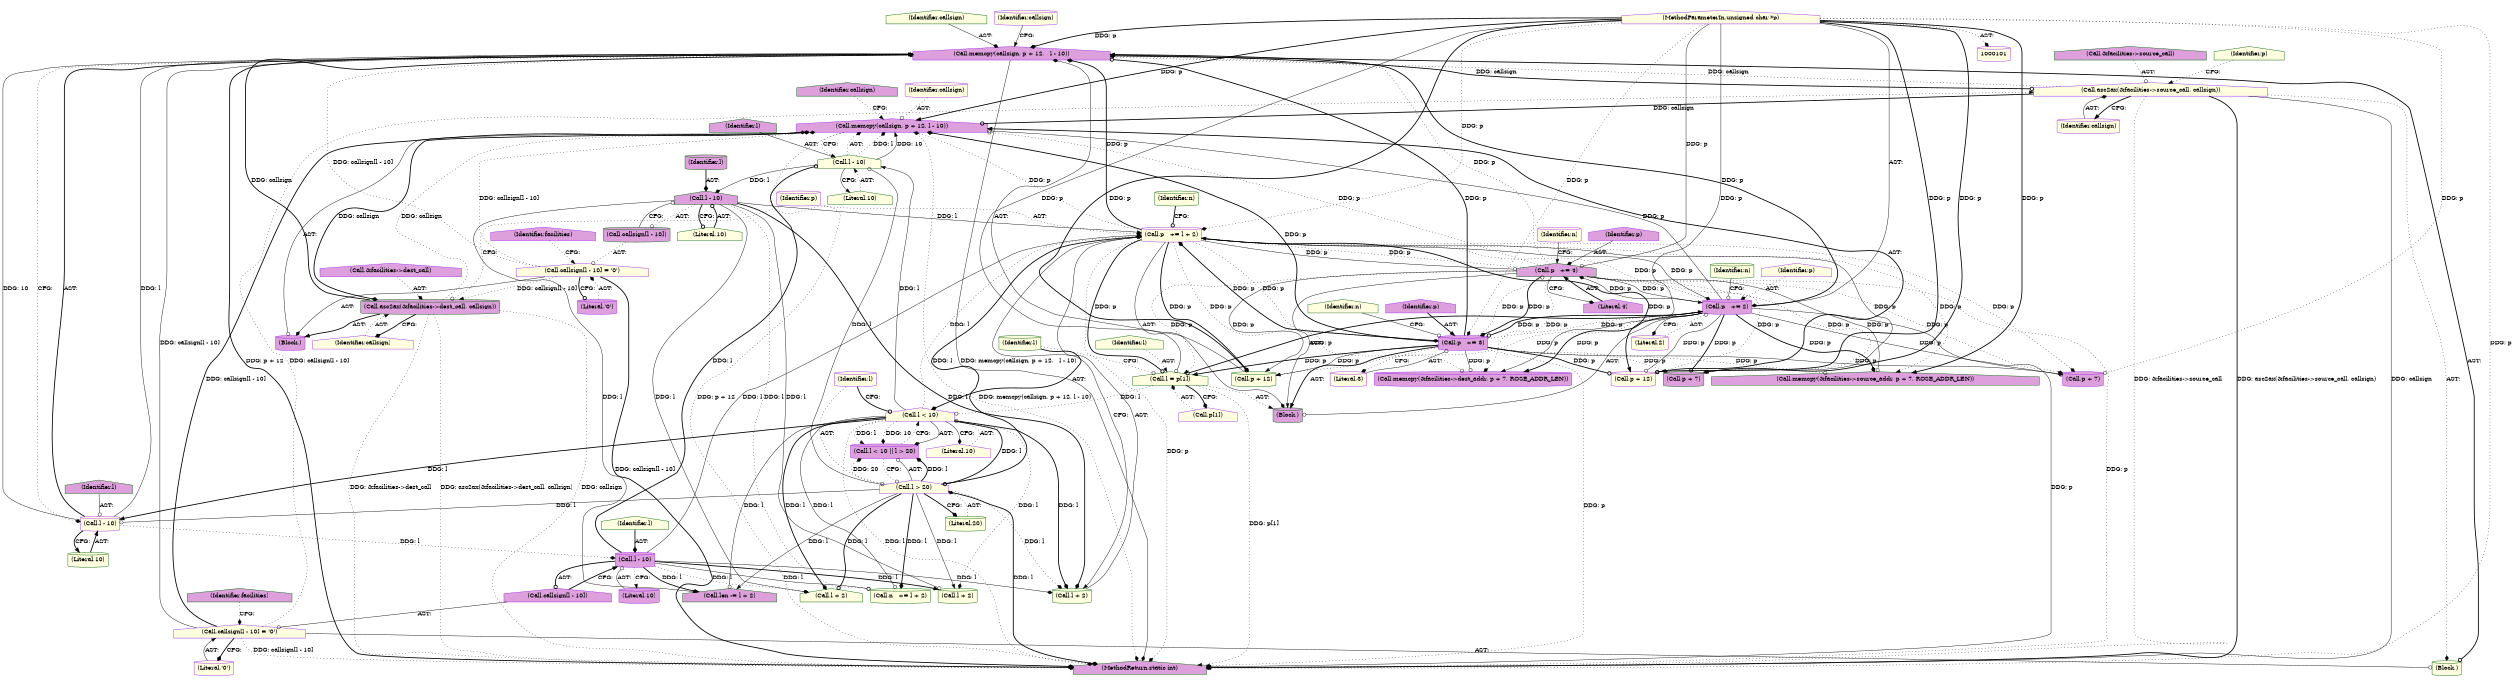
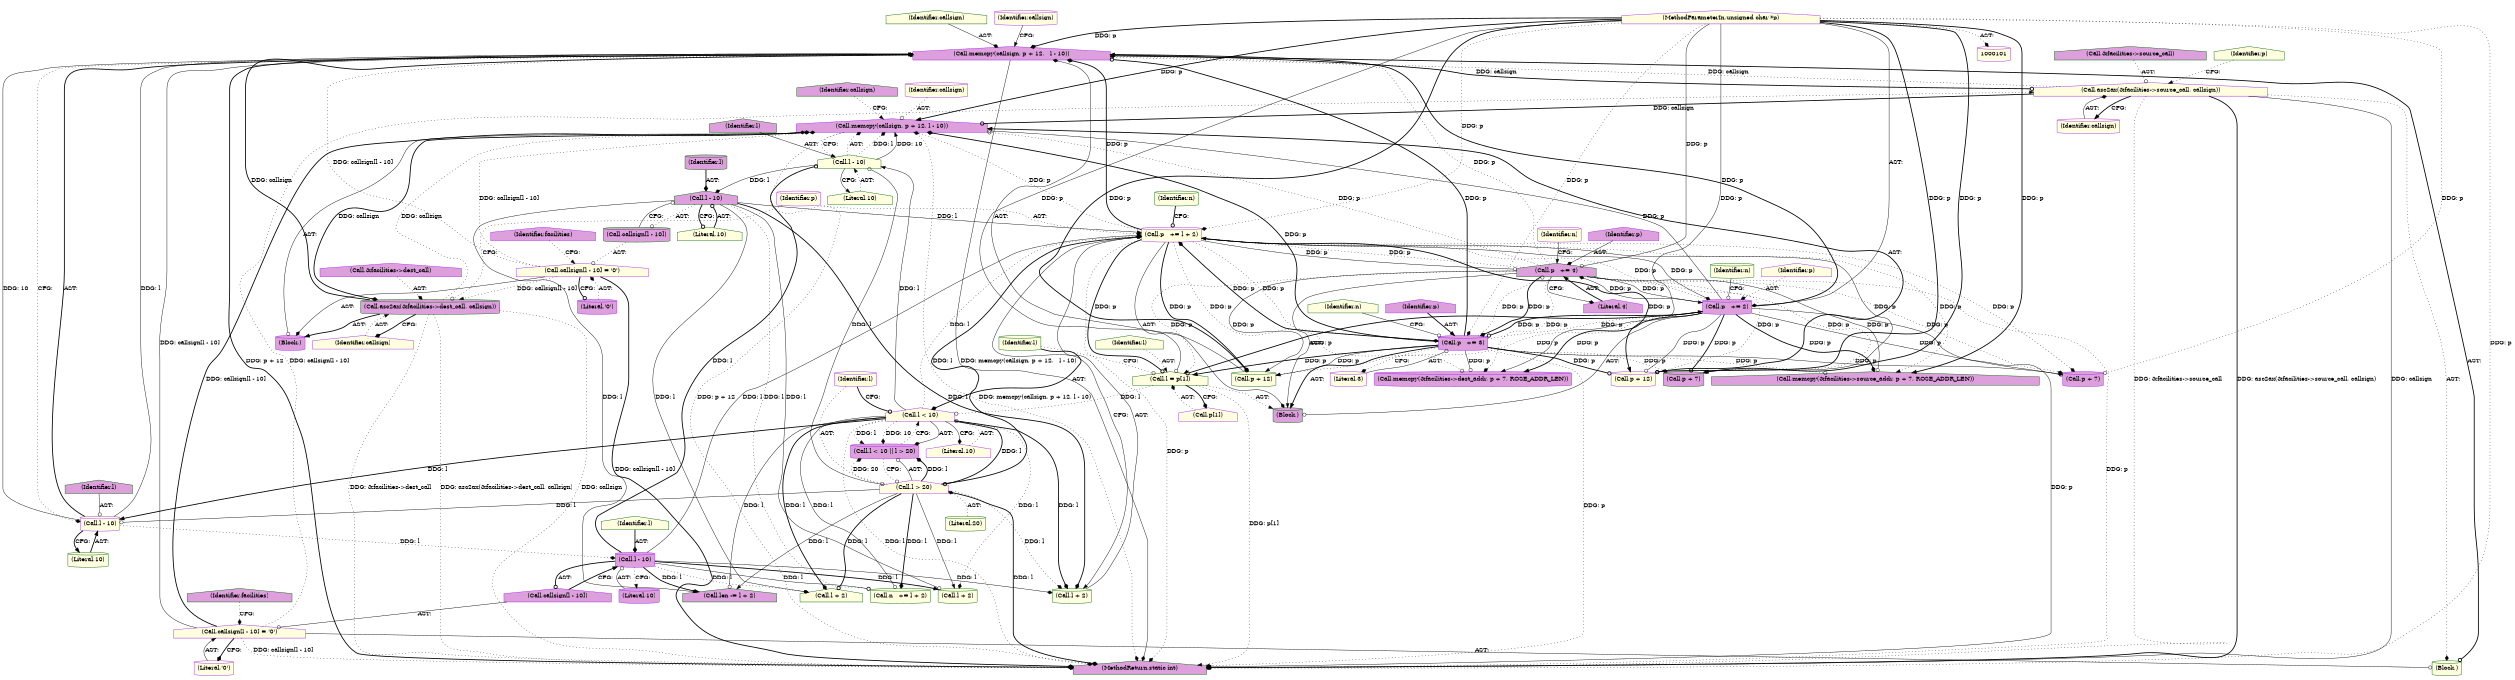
(1650, 343) -> none
(939, 503) -> none
